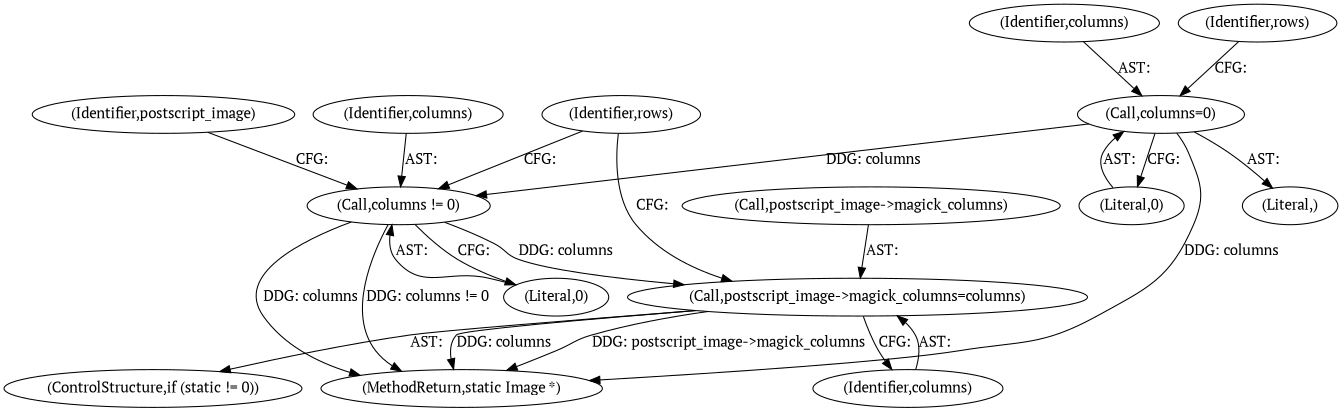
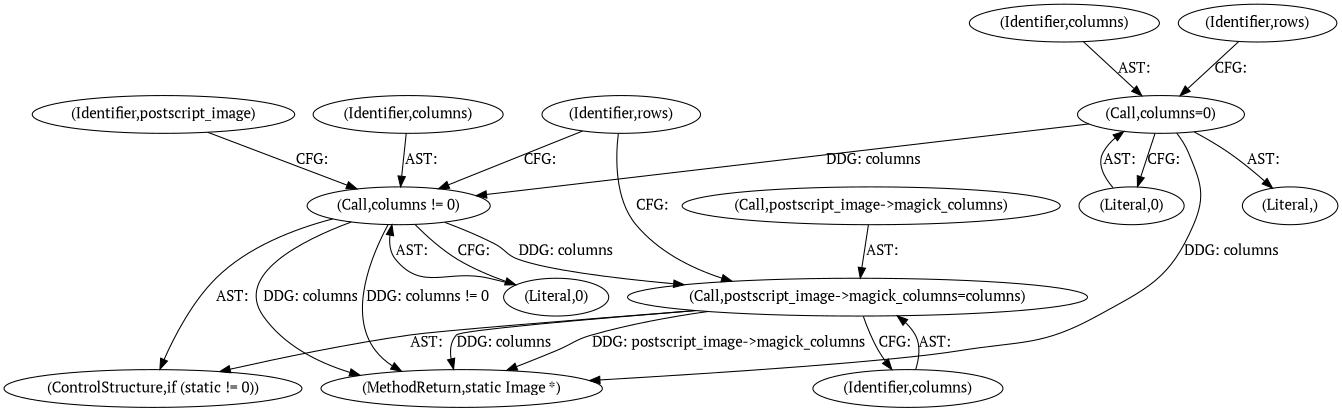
none -> (229, 267)
